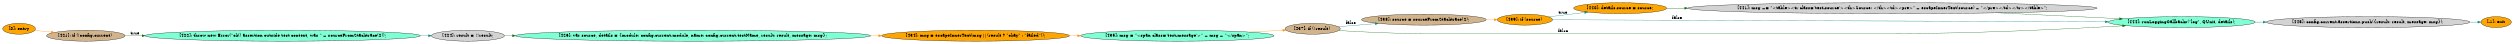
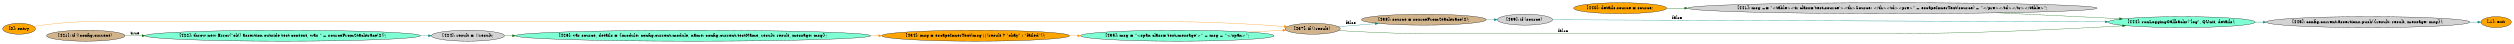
(1567, 15) -> none
(1490, 20) -> (1490, 20)
(1525, 20) -> (1525, 20)
(43, 31) -> (659, 22)
